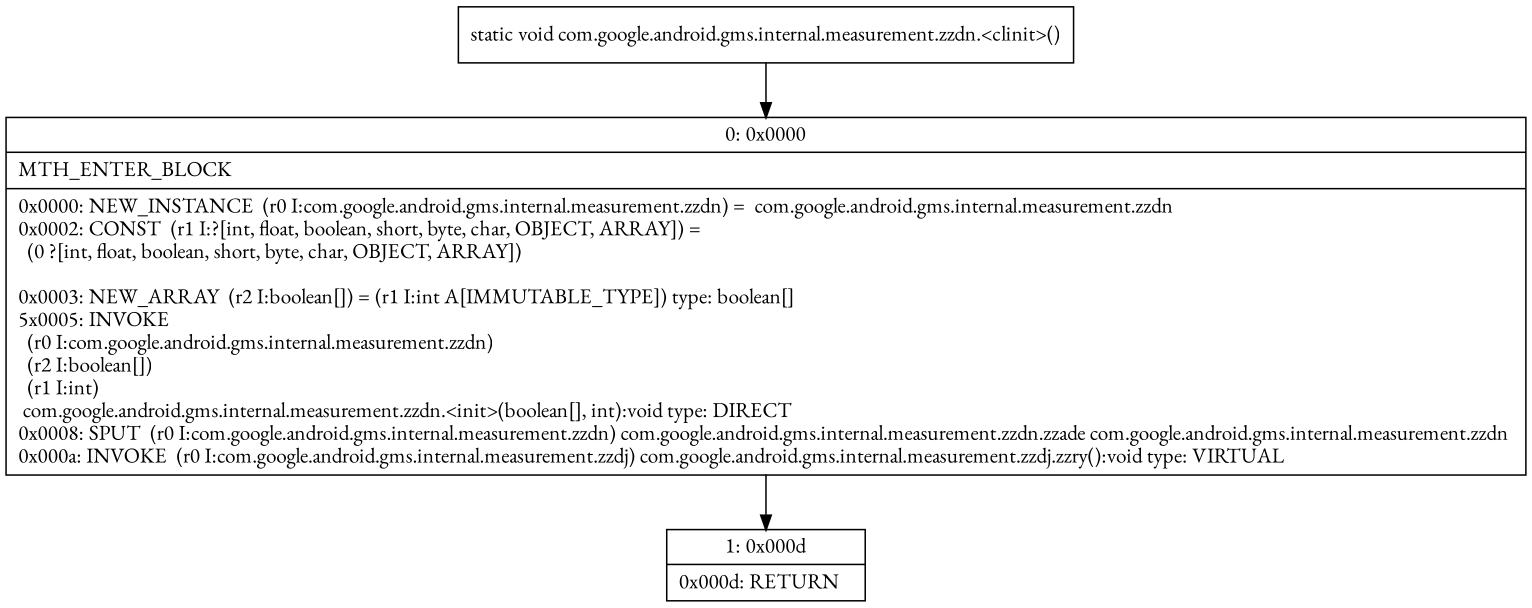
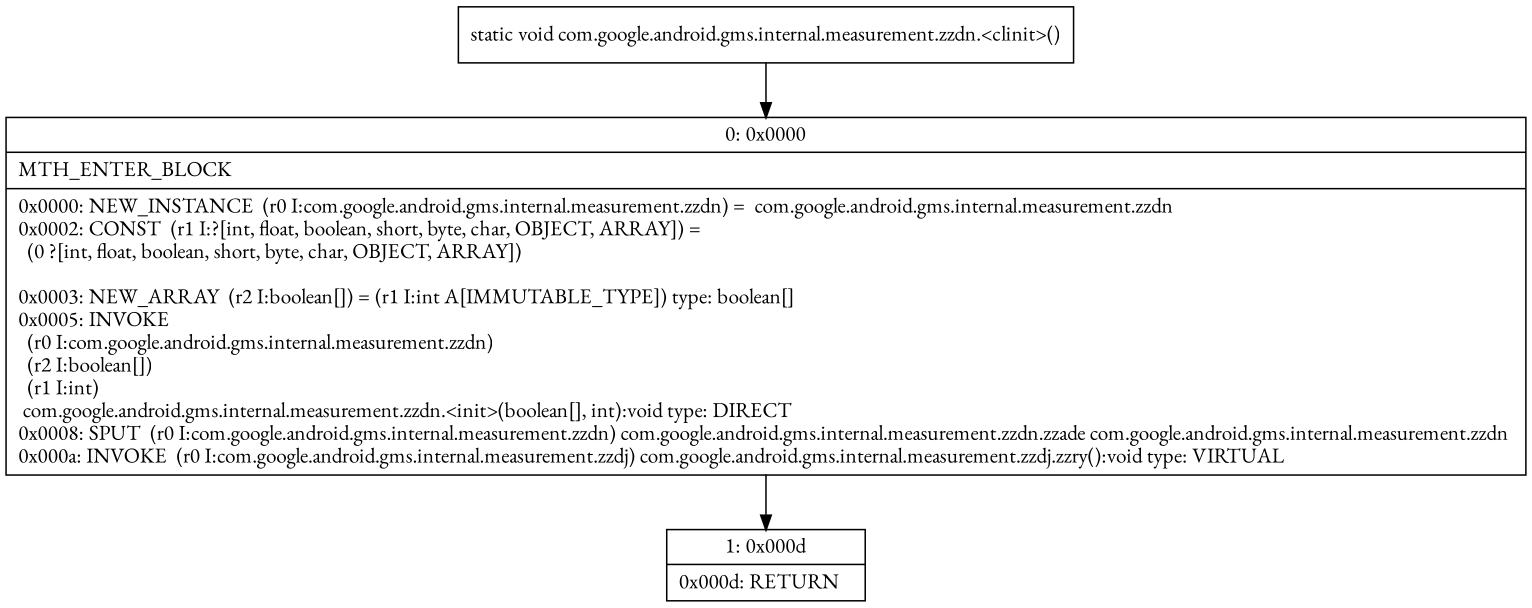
(98, 320) -> (98, 320)
